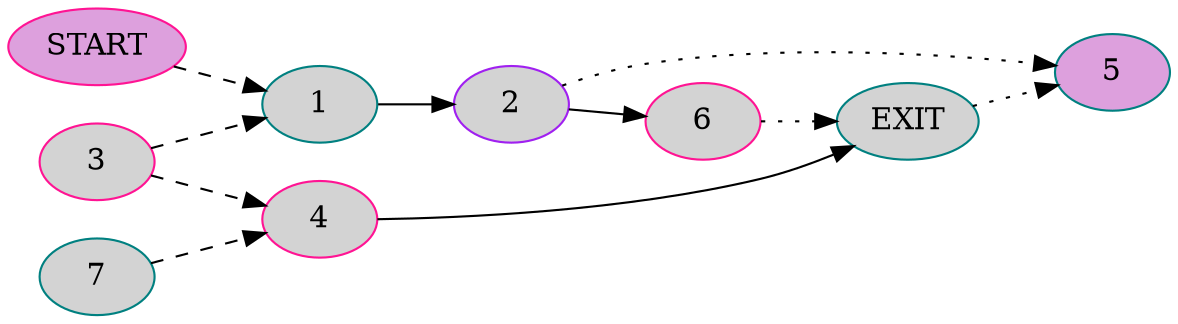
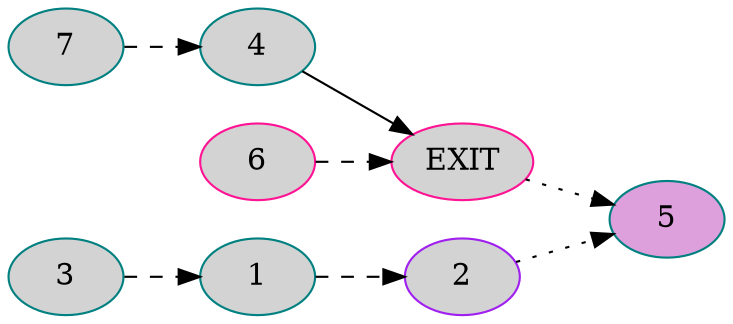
(97, 47) -> none
(405, 104) -> (349, 277)
(596, 112) -> none
(788, 121) -> (343, 162)
(908, 121) -> (462, 162)
(97, 162) -> (66, 277)
(198, 188) -> none
(320, 219) -> (258, 47)
